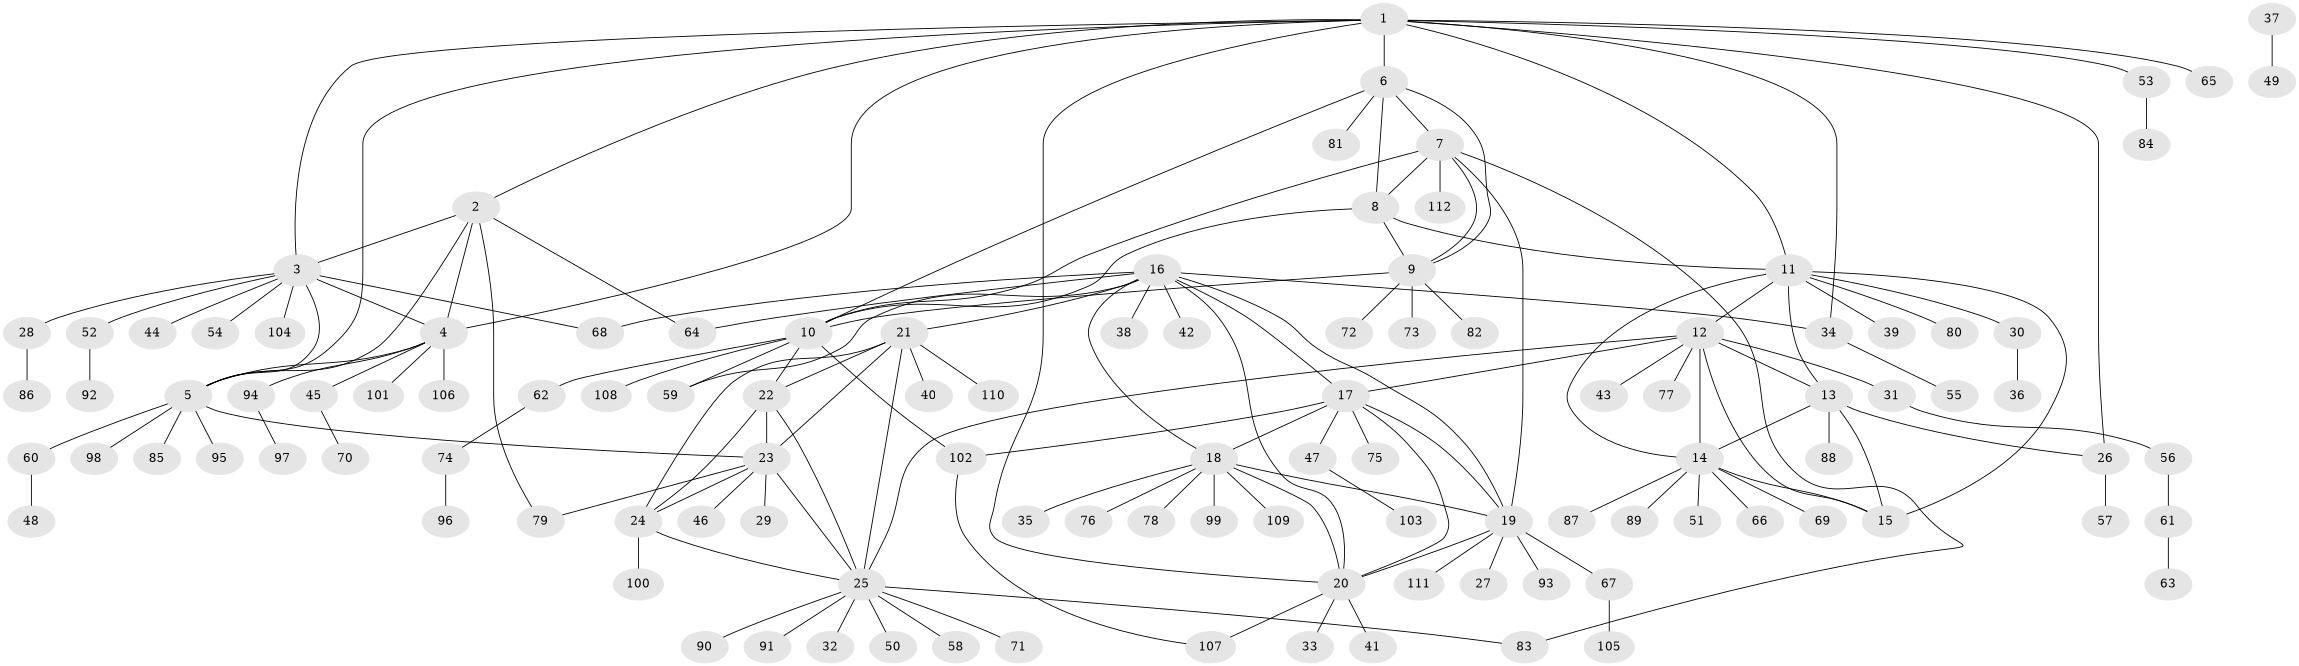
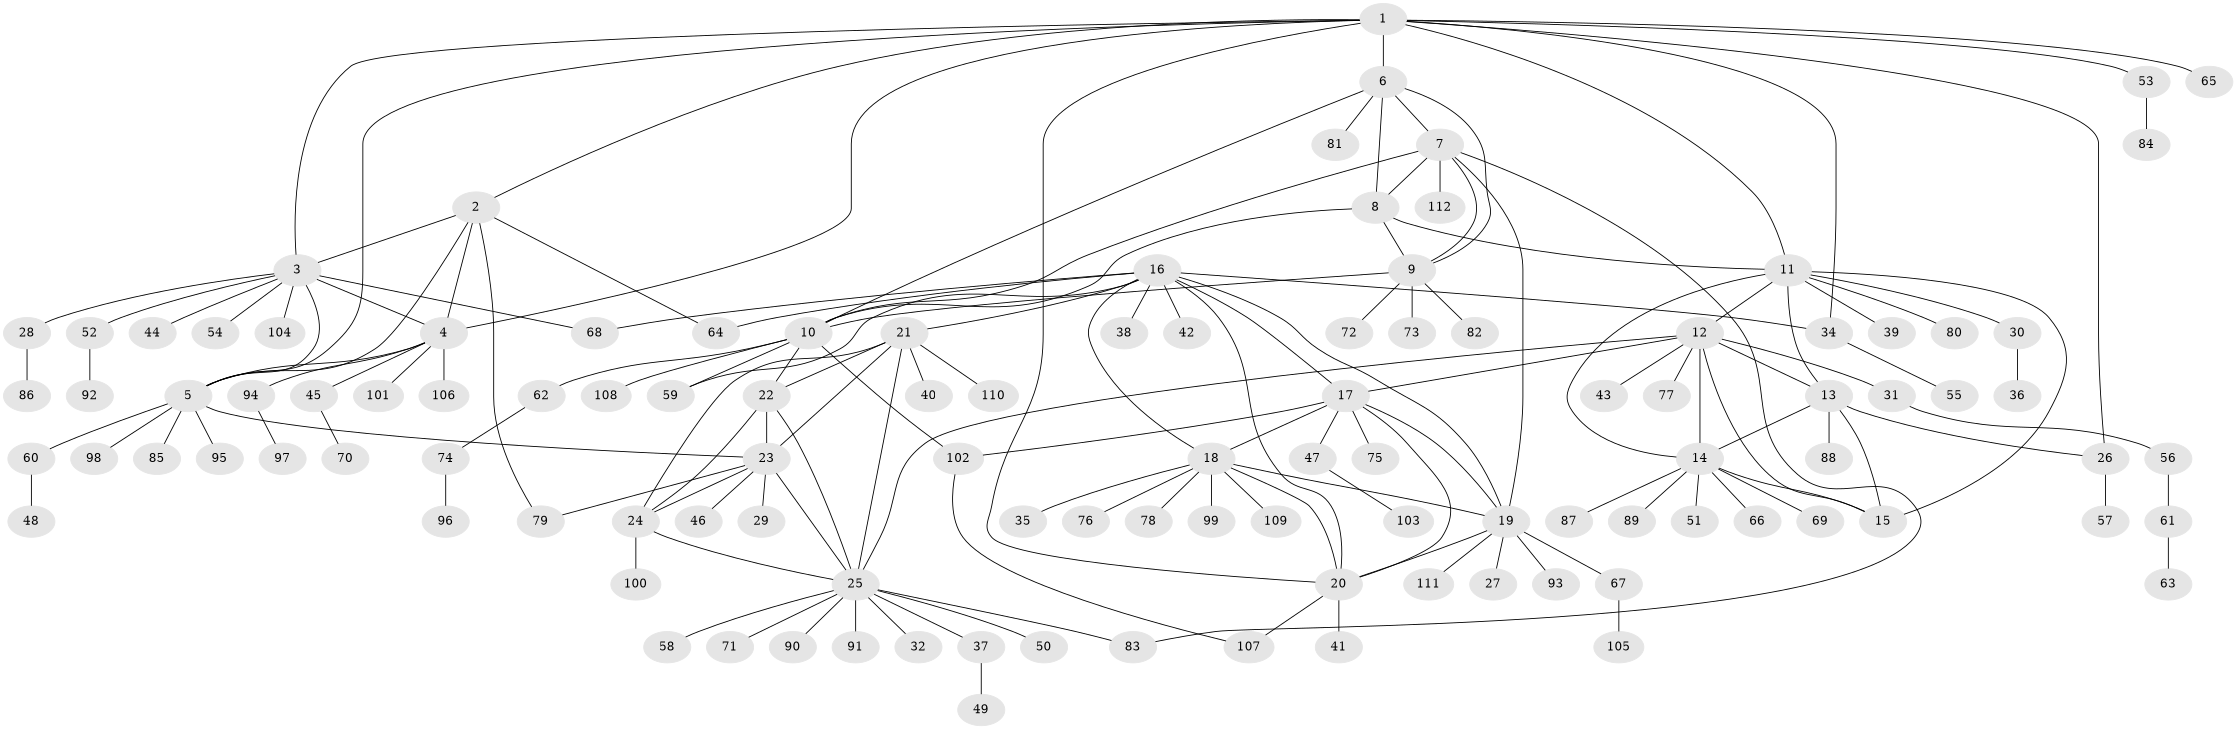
none -> (918, 616)
(1310, 647) -> none
